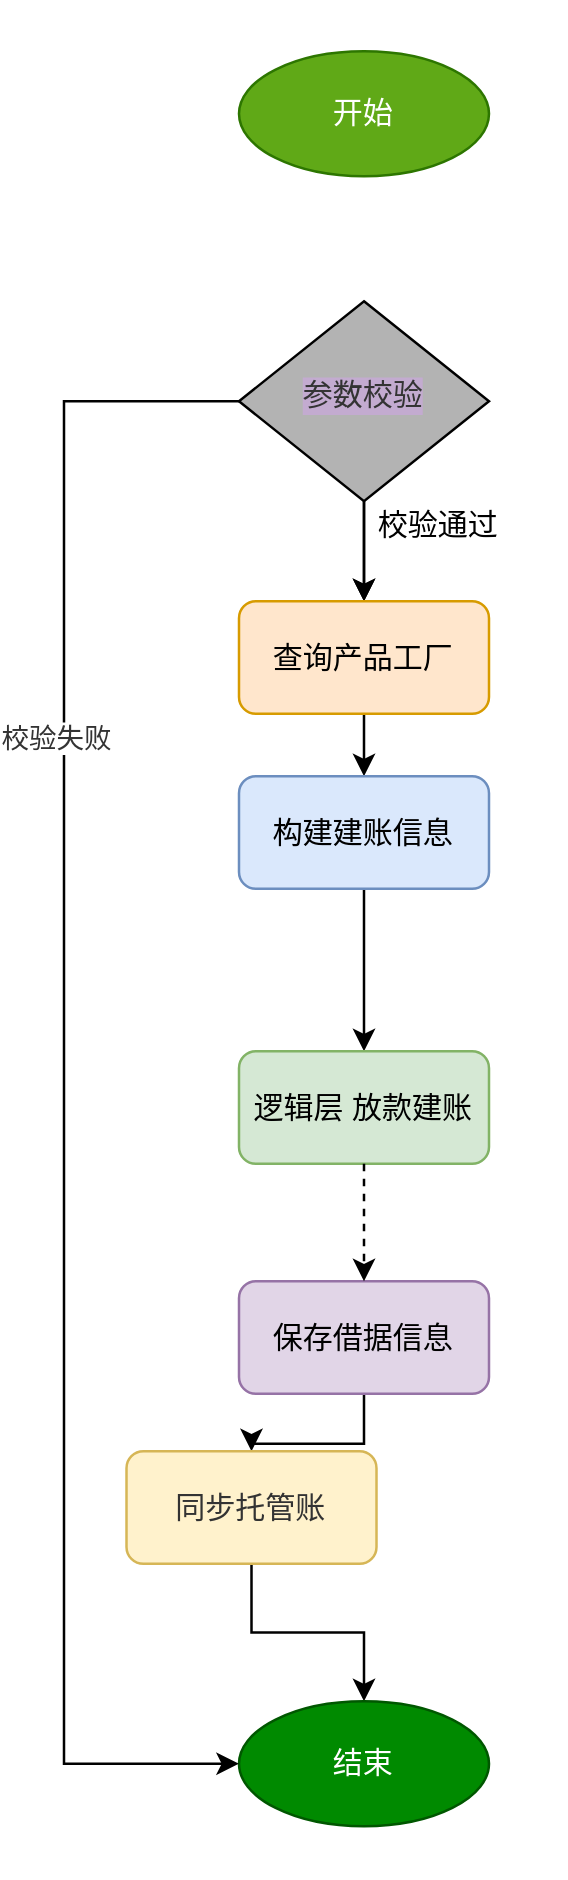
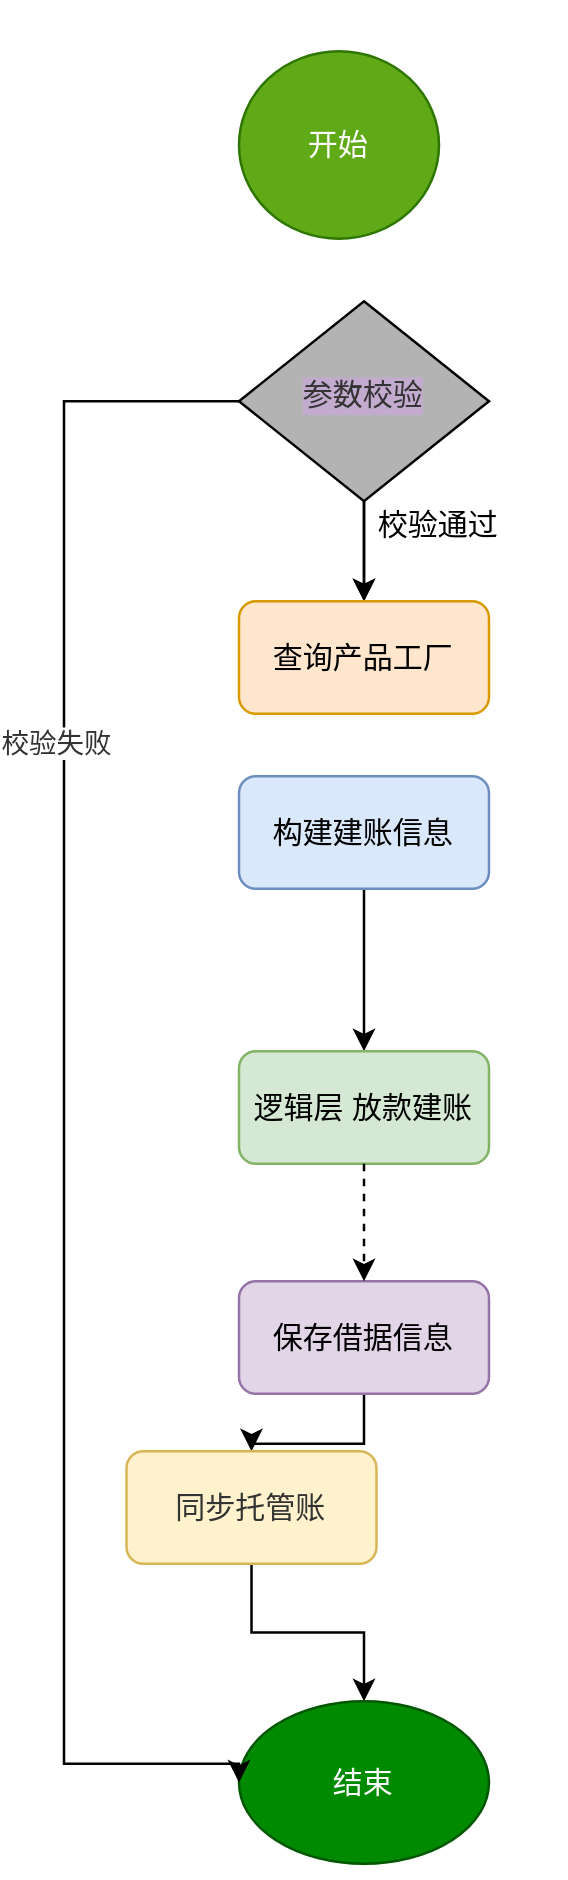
(364, 114) -> (339, 145)
(364, 754) -> none
(364, 1764) -> (364, 1783)
